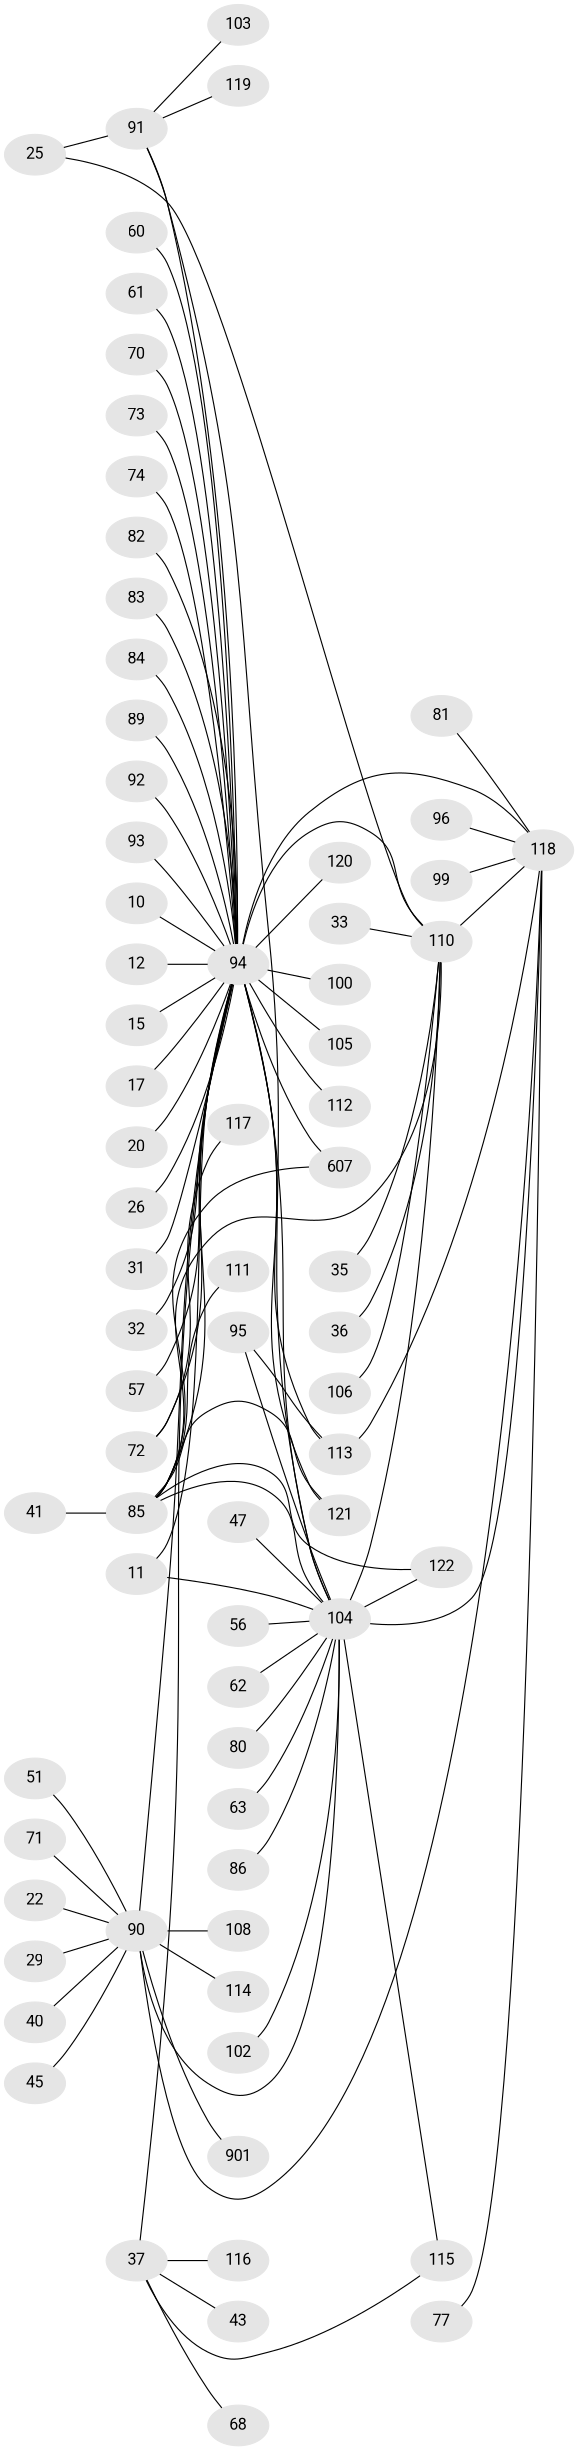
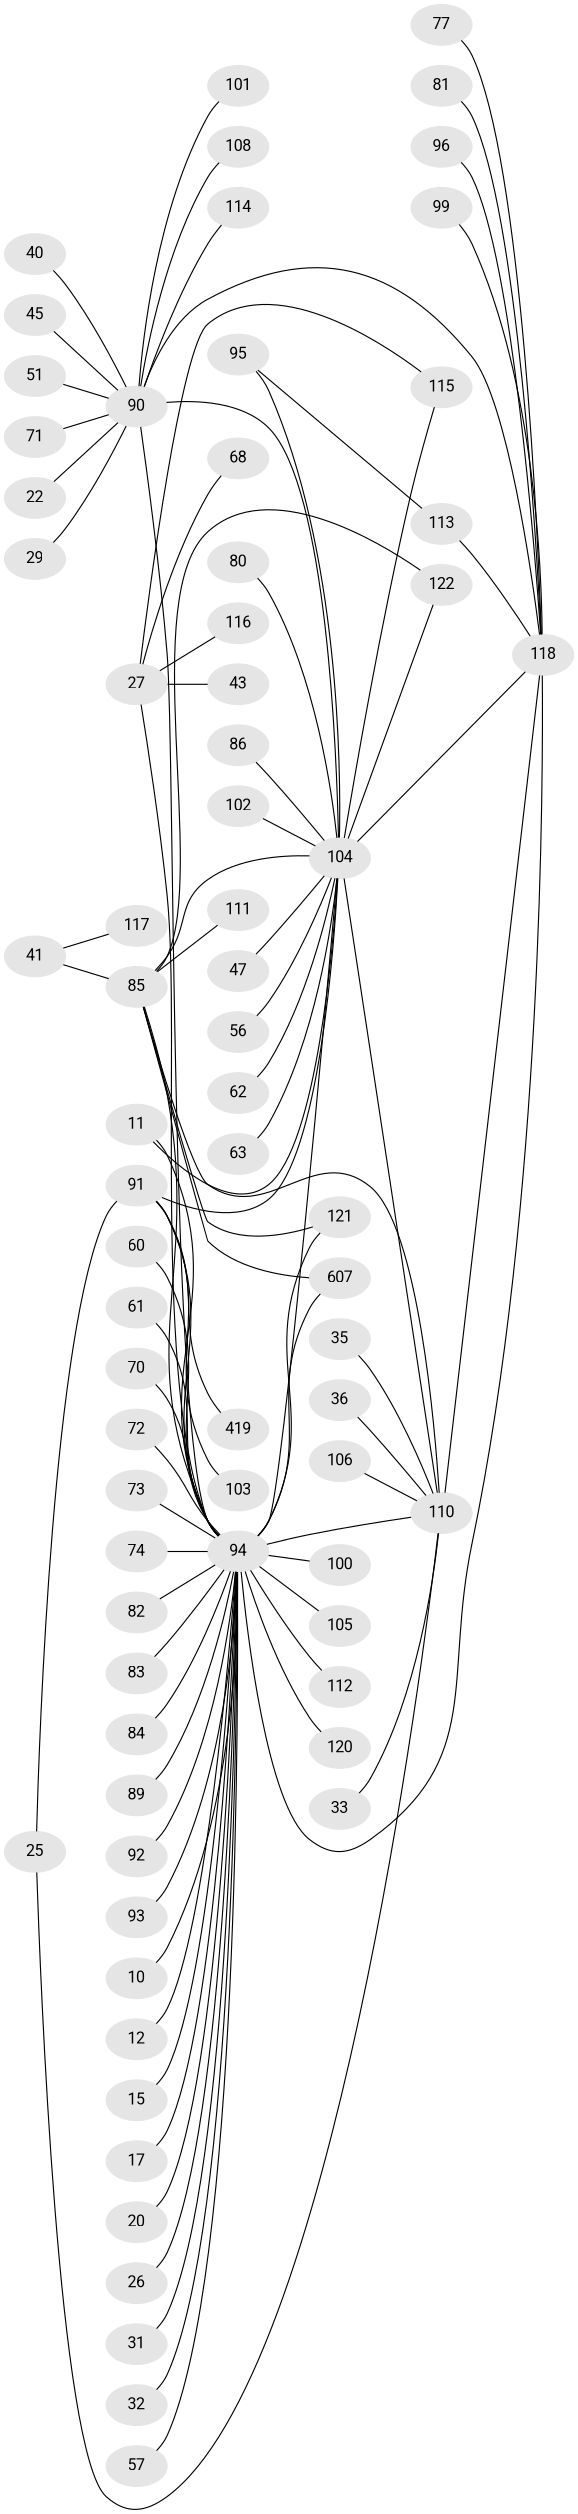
(238, 86) -> (238, 1430)
(276, 1214) -> none
(189, 1289) -> (86, 941)
(238, 2157) -> (238, 86)
(137, 2261) -> (137, 684)
